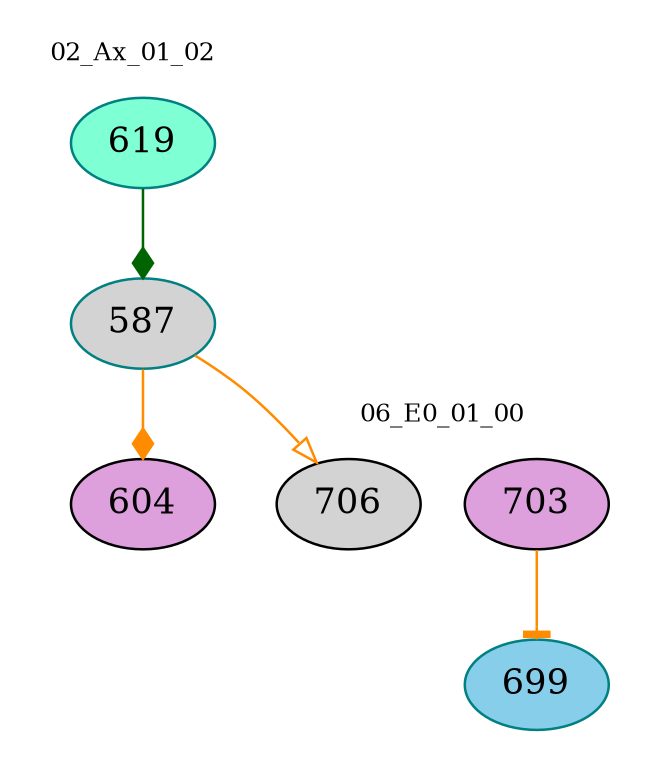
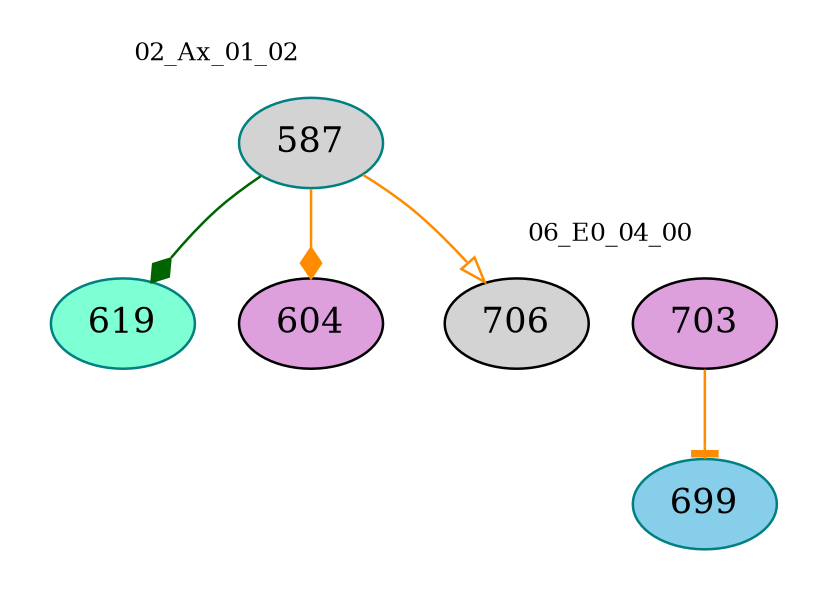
(143, 218) -> (213, 213)
(443, 415) -> (611, 235)
